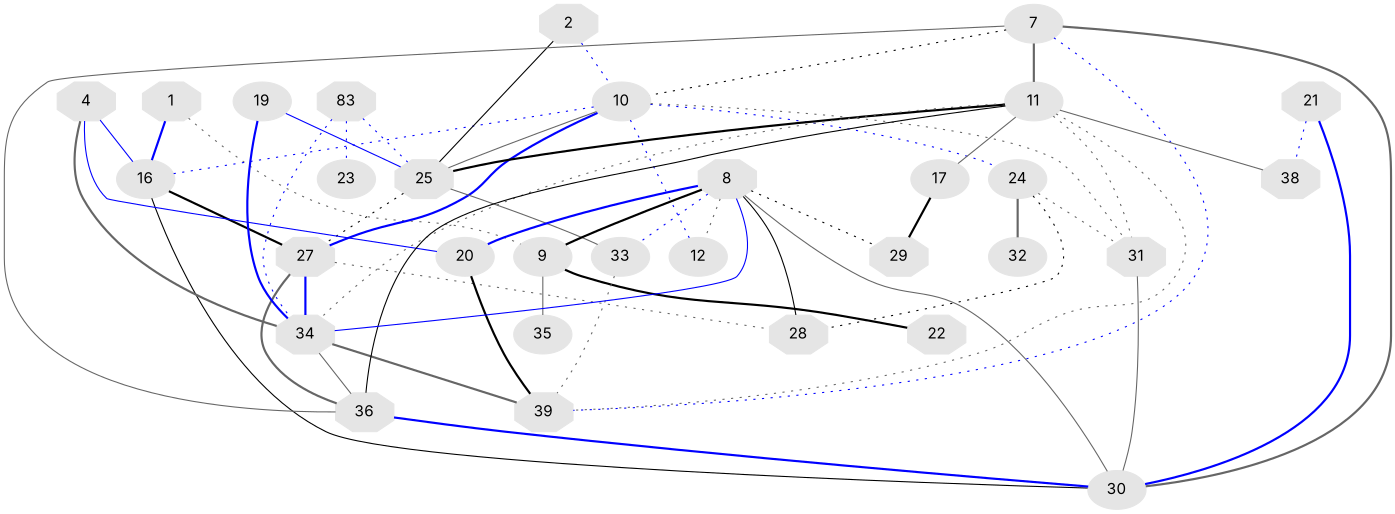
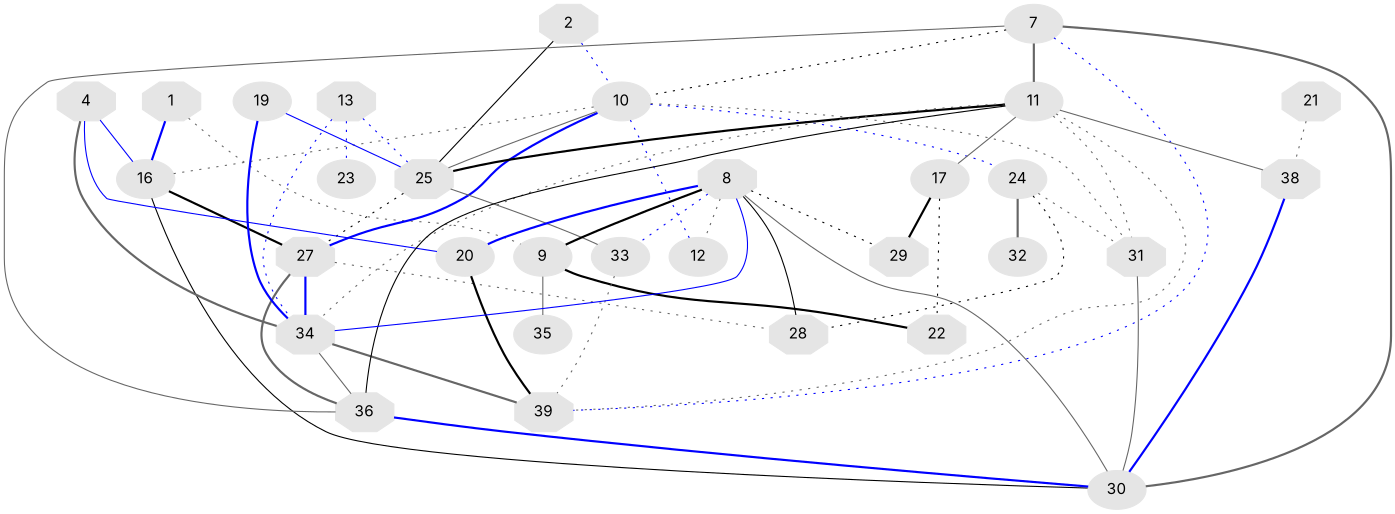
(346, 101) -> (346, 101)
(394, 139) -> (394, 139)
(1301, 140) -> (1301, 140)
none -> (938, 257)
(1345, 362) -> (1216, 340)
